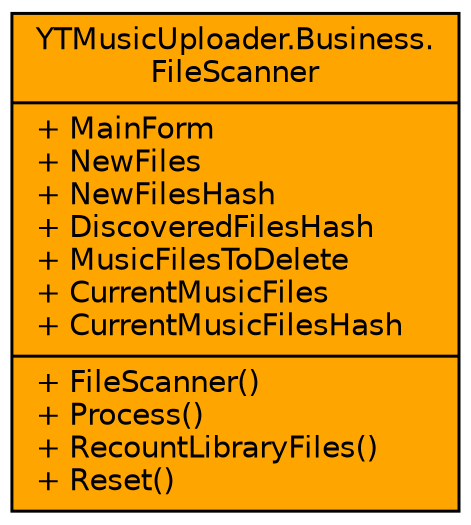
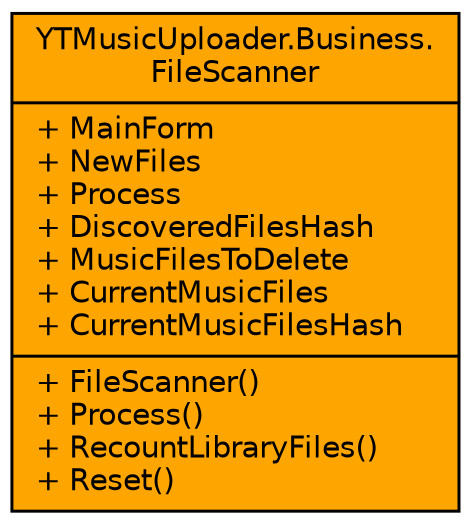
(156, 195) -> (109, 195)
